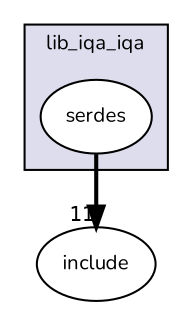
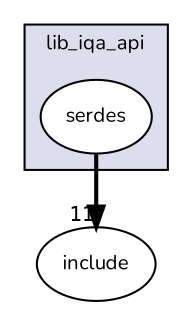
(96, 44) -> (96, 44)
